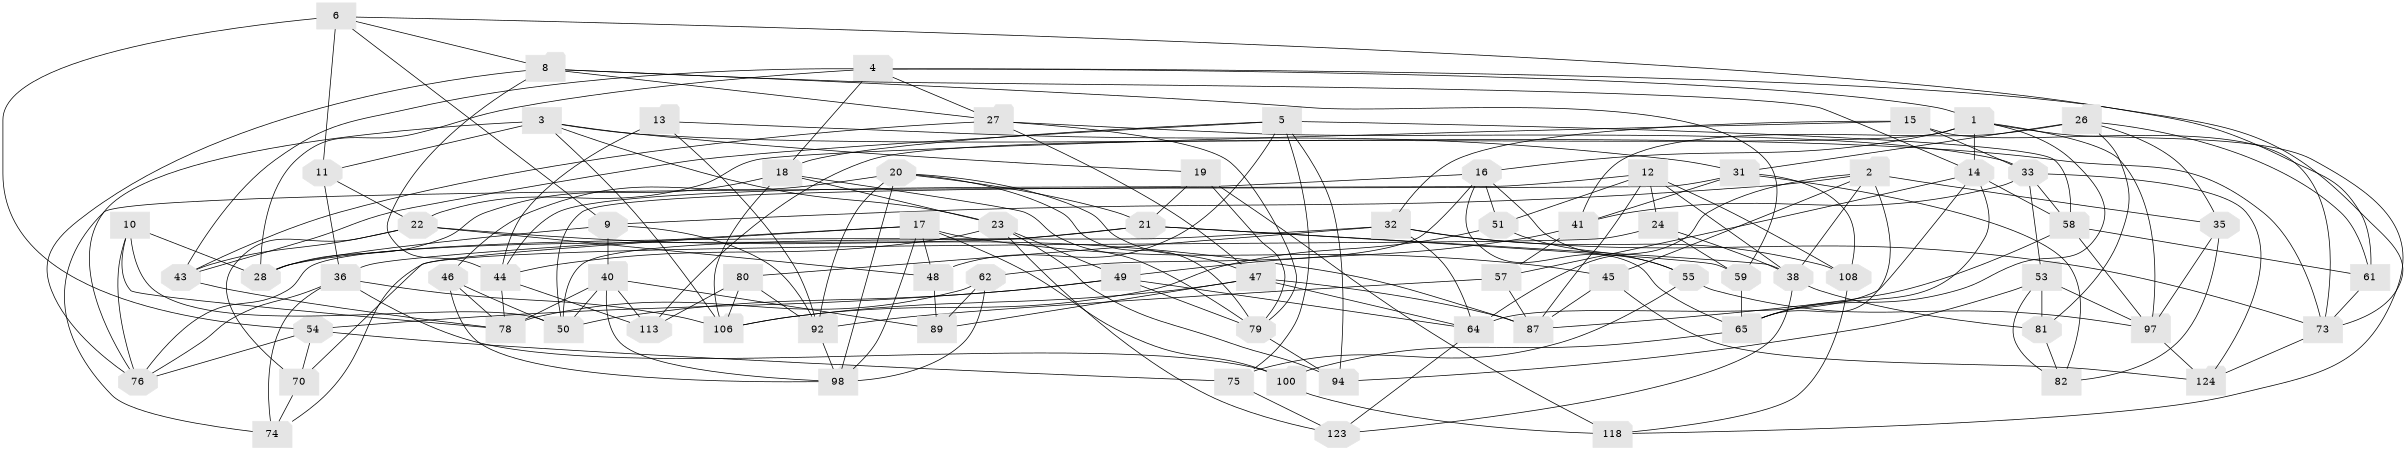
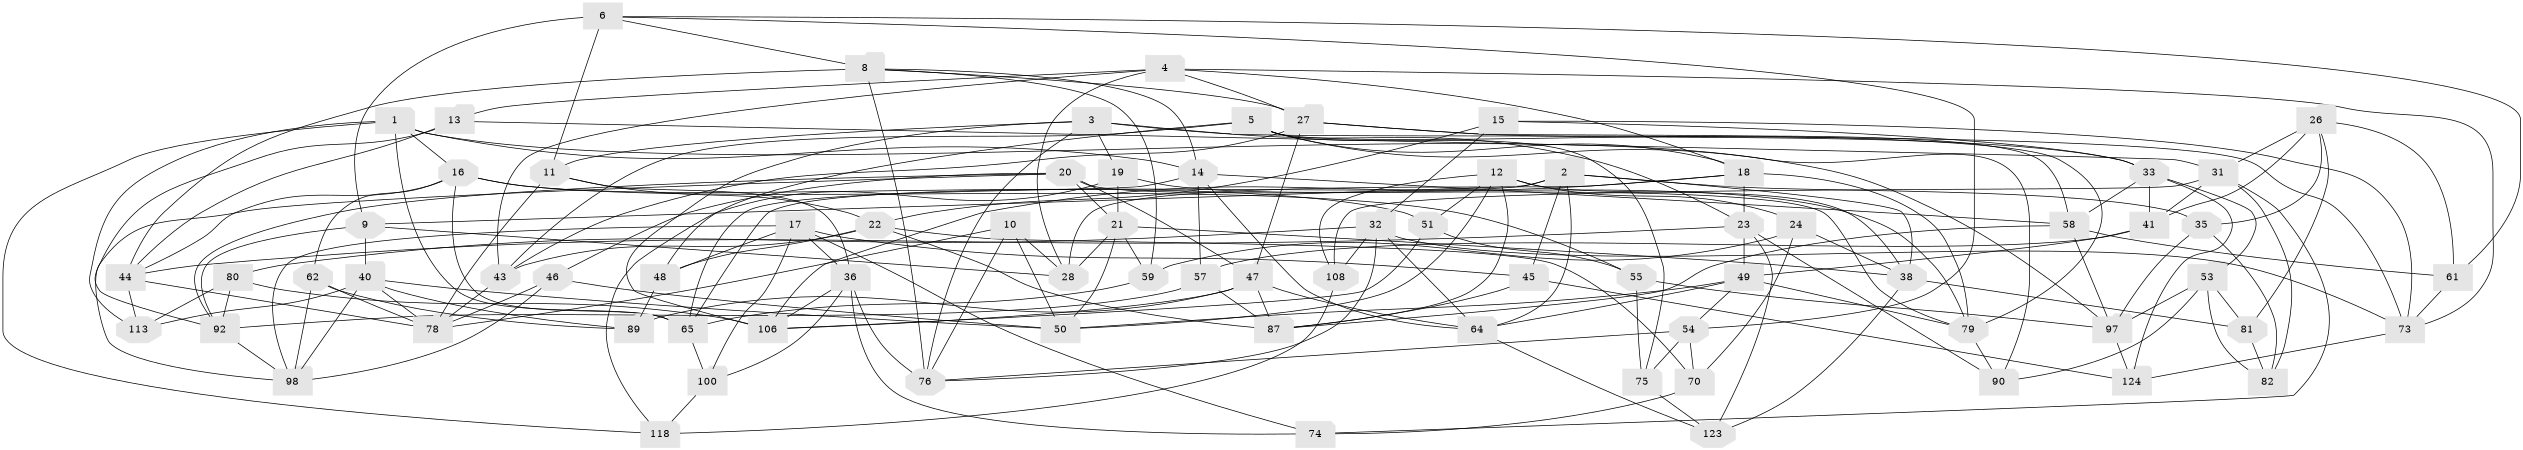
(1611, 82) -> (809, 86)
none -> (484, 251)
(1339, 382) -> (1999, 382)
